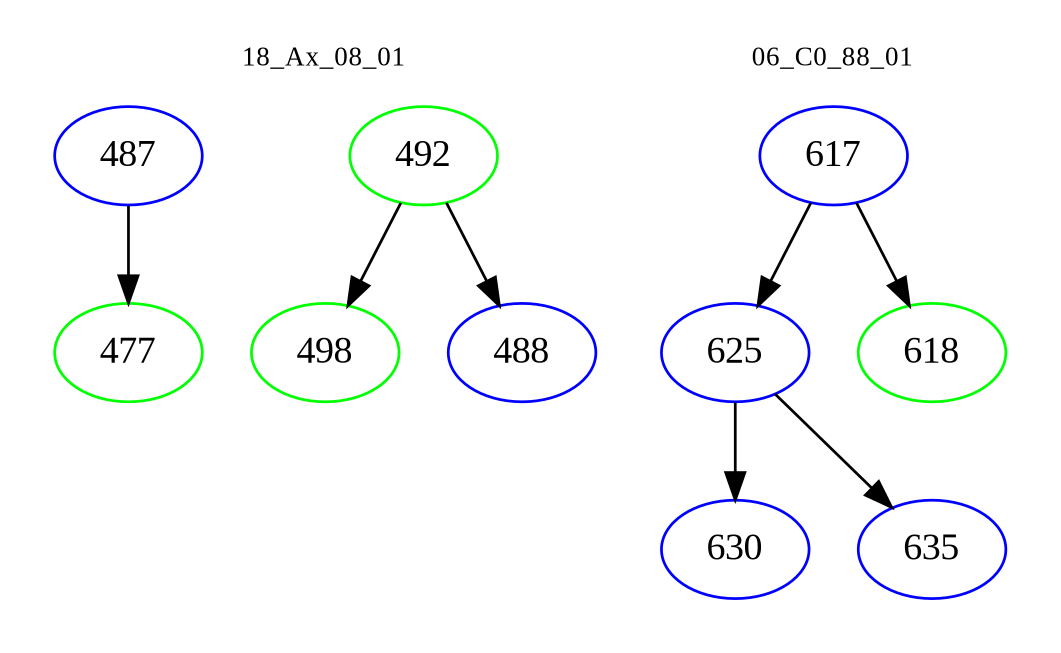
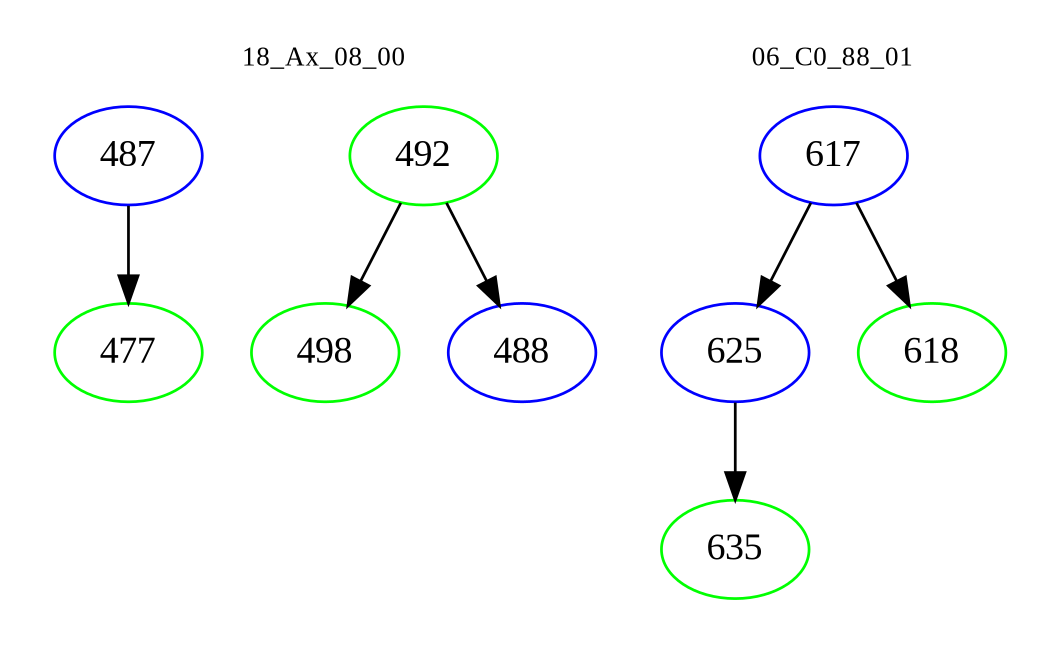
(325, 59) -> (325, 59)
(735, 549) -> none
(932, 549) -> (735, 549)
